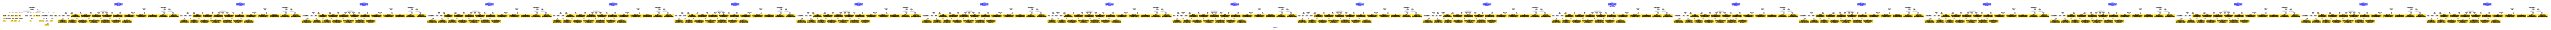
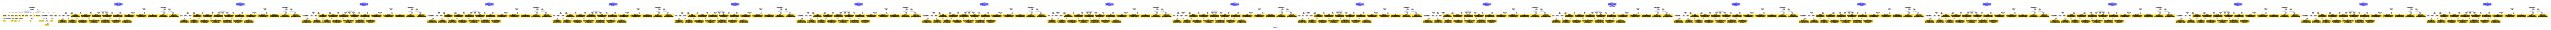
none -> (23, 16)
(27, 16) -> (27, 16)
